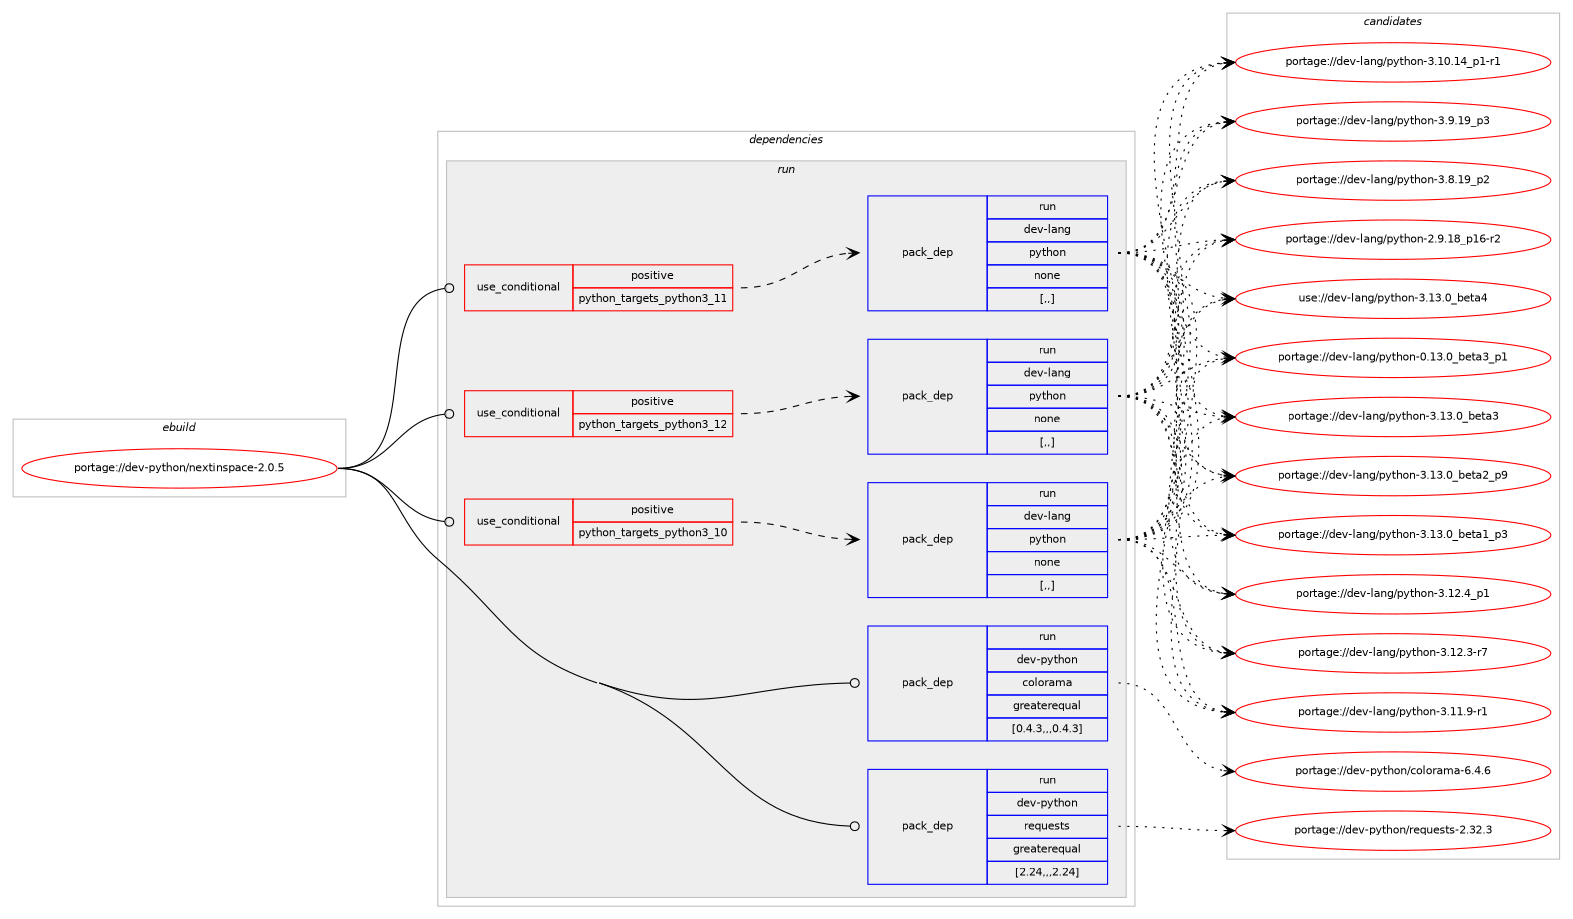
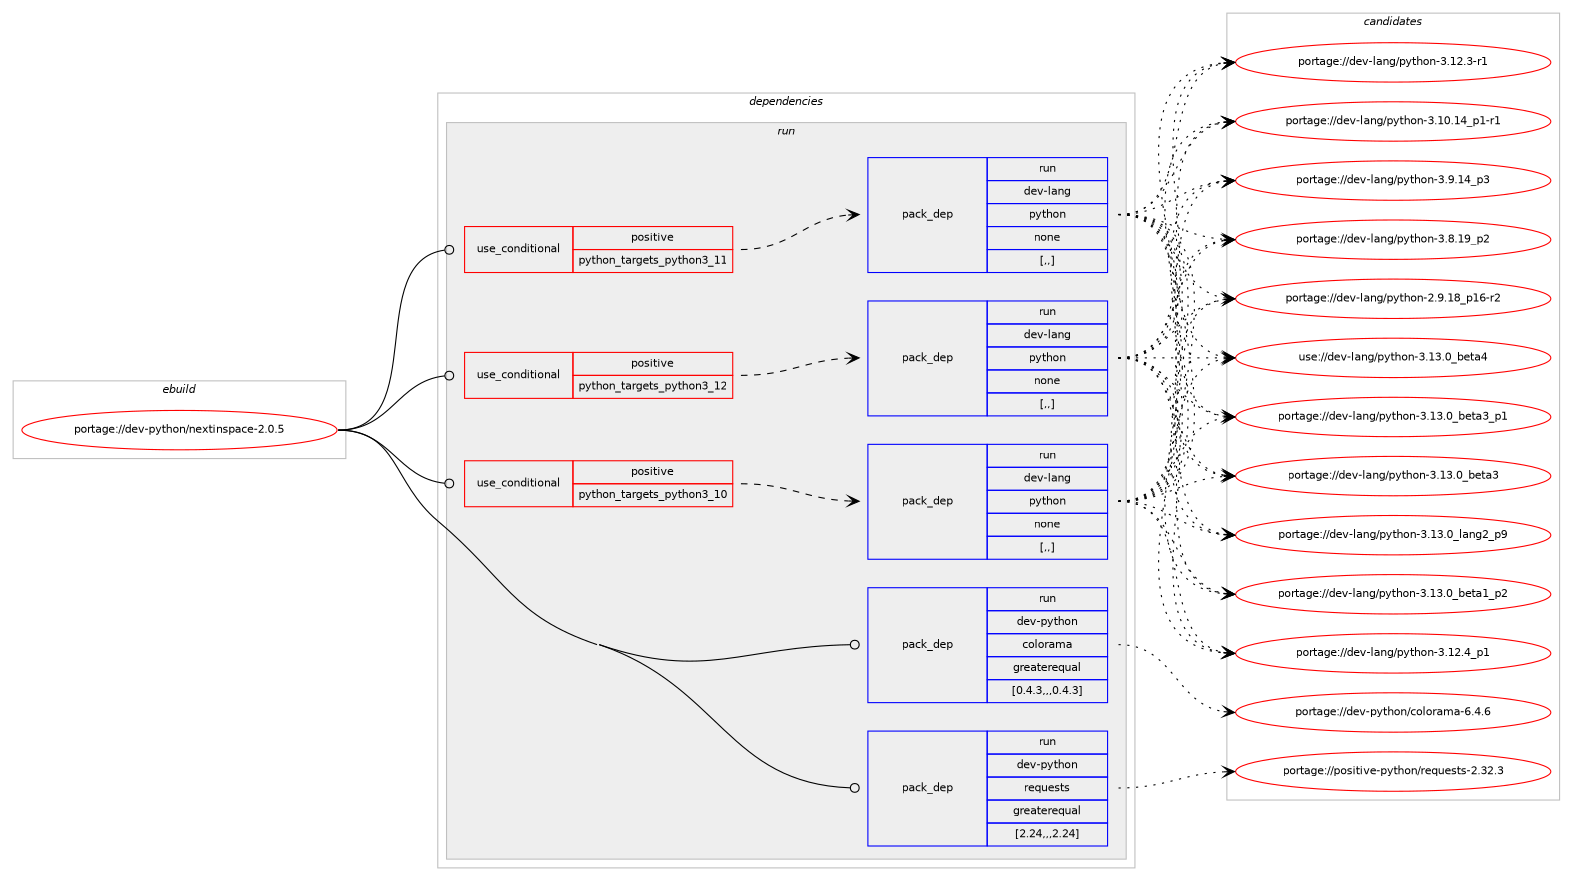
(1393, 121) -> (1393, 181)
(1393, 358) -> (1393, 417)
(1393, 476) -> (1393, 535)
(1393, 535) -> (1393, 594)
(1393, 653) -> (1393, 62)
(1393, 712) -> none
(1393, 831) -> (1393, 772)
